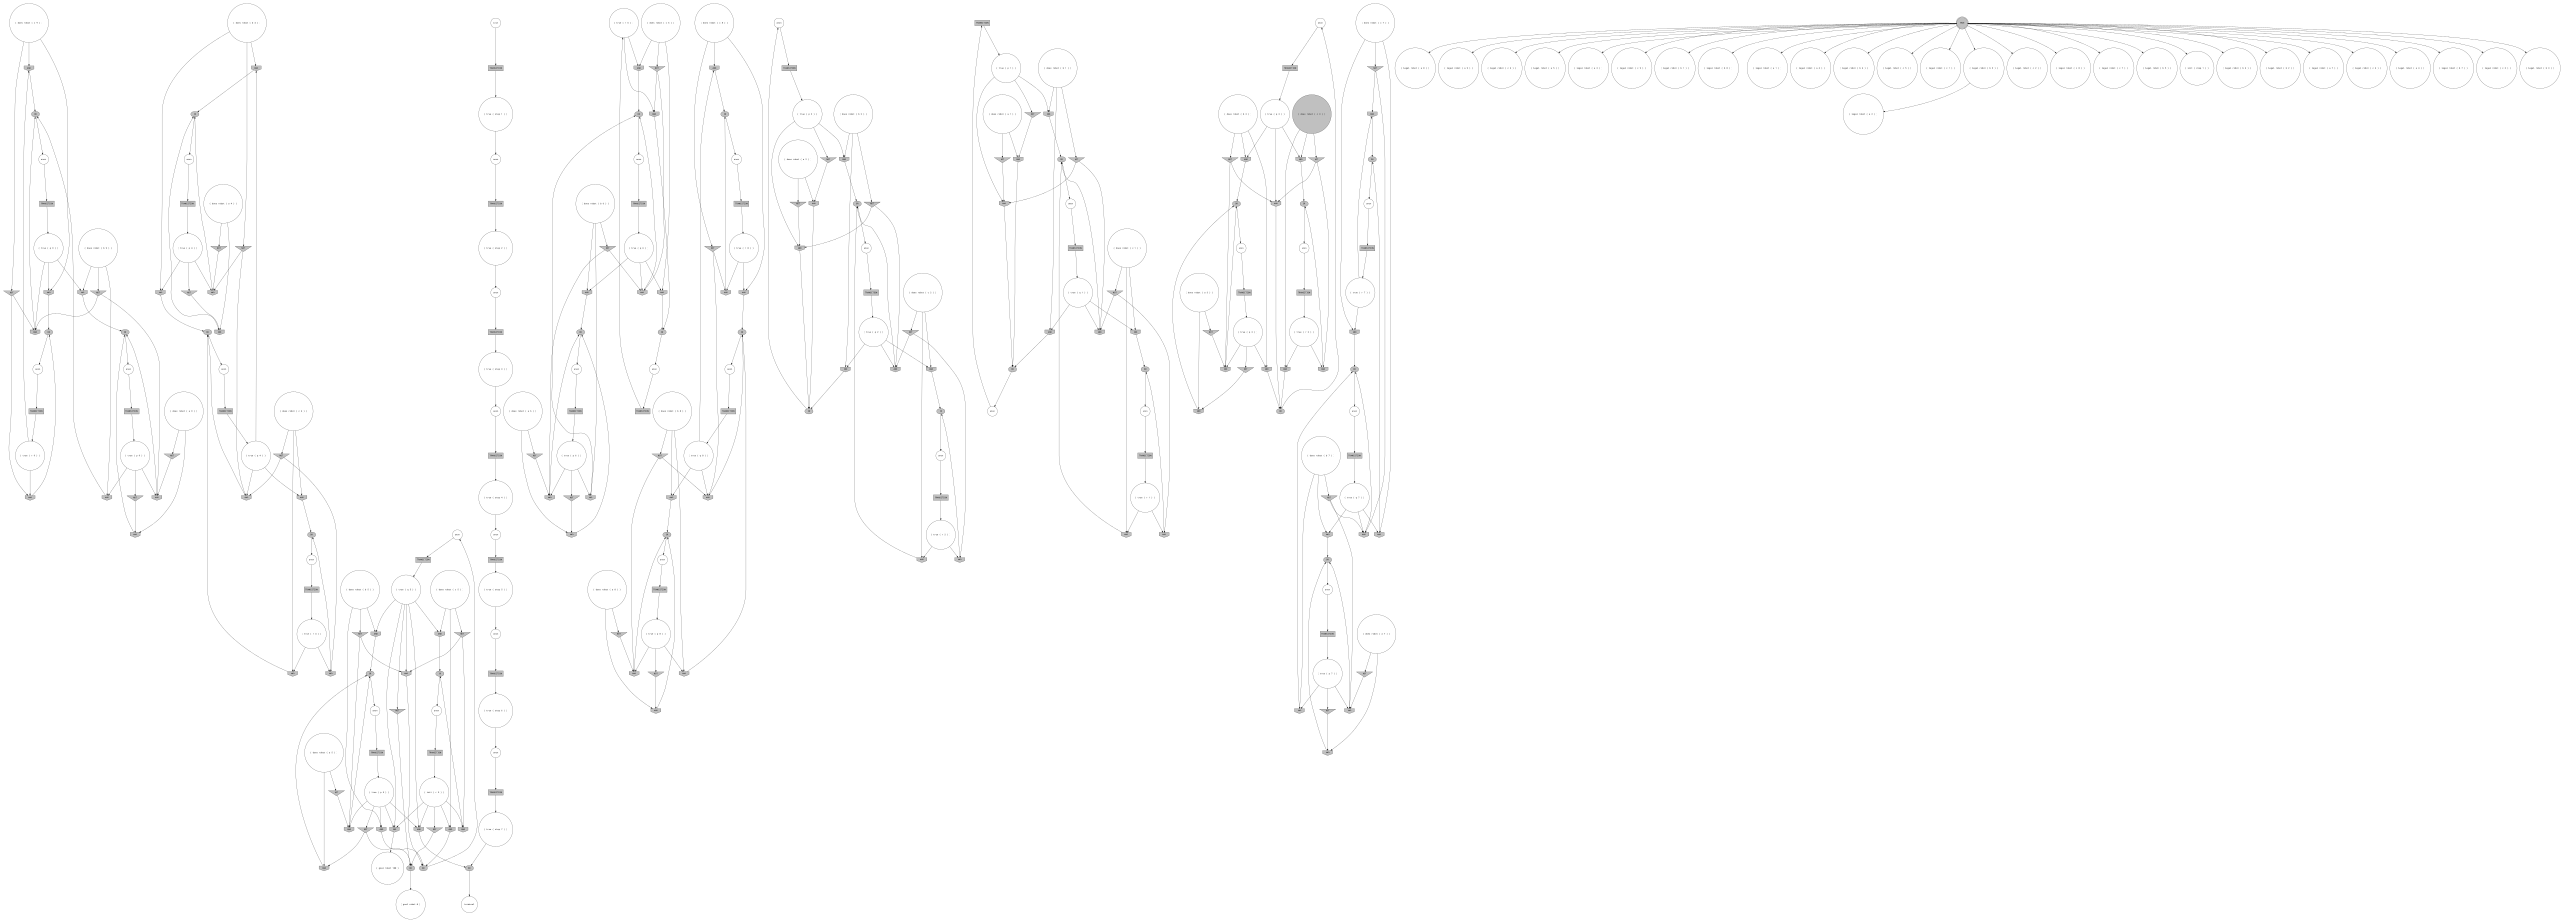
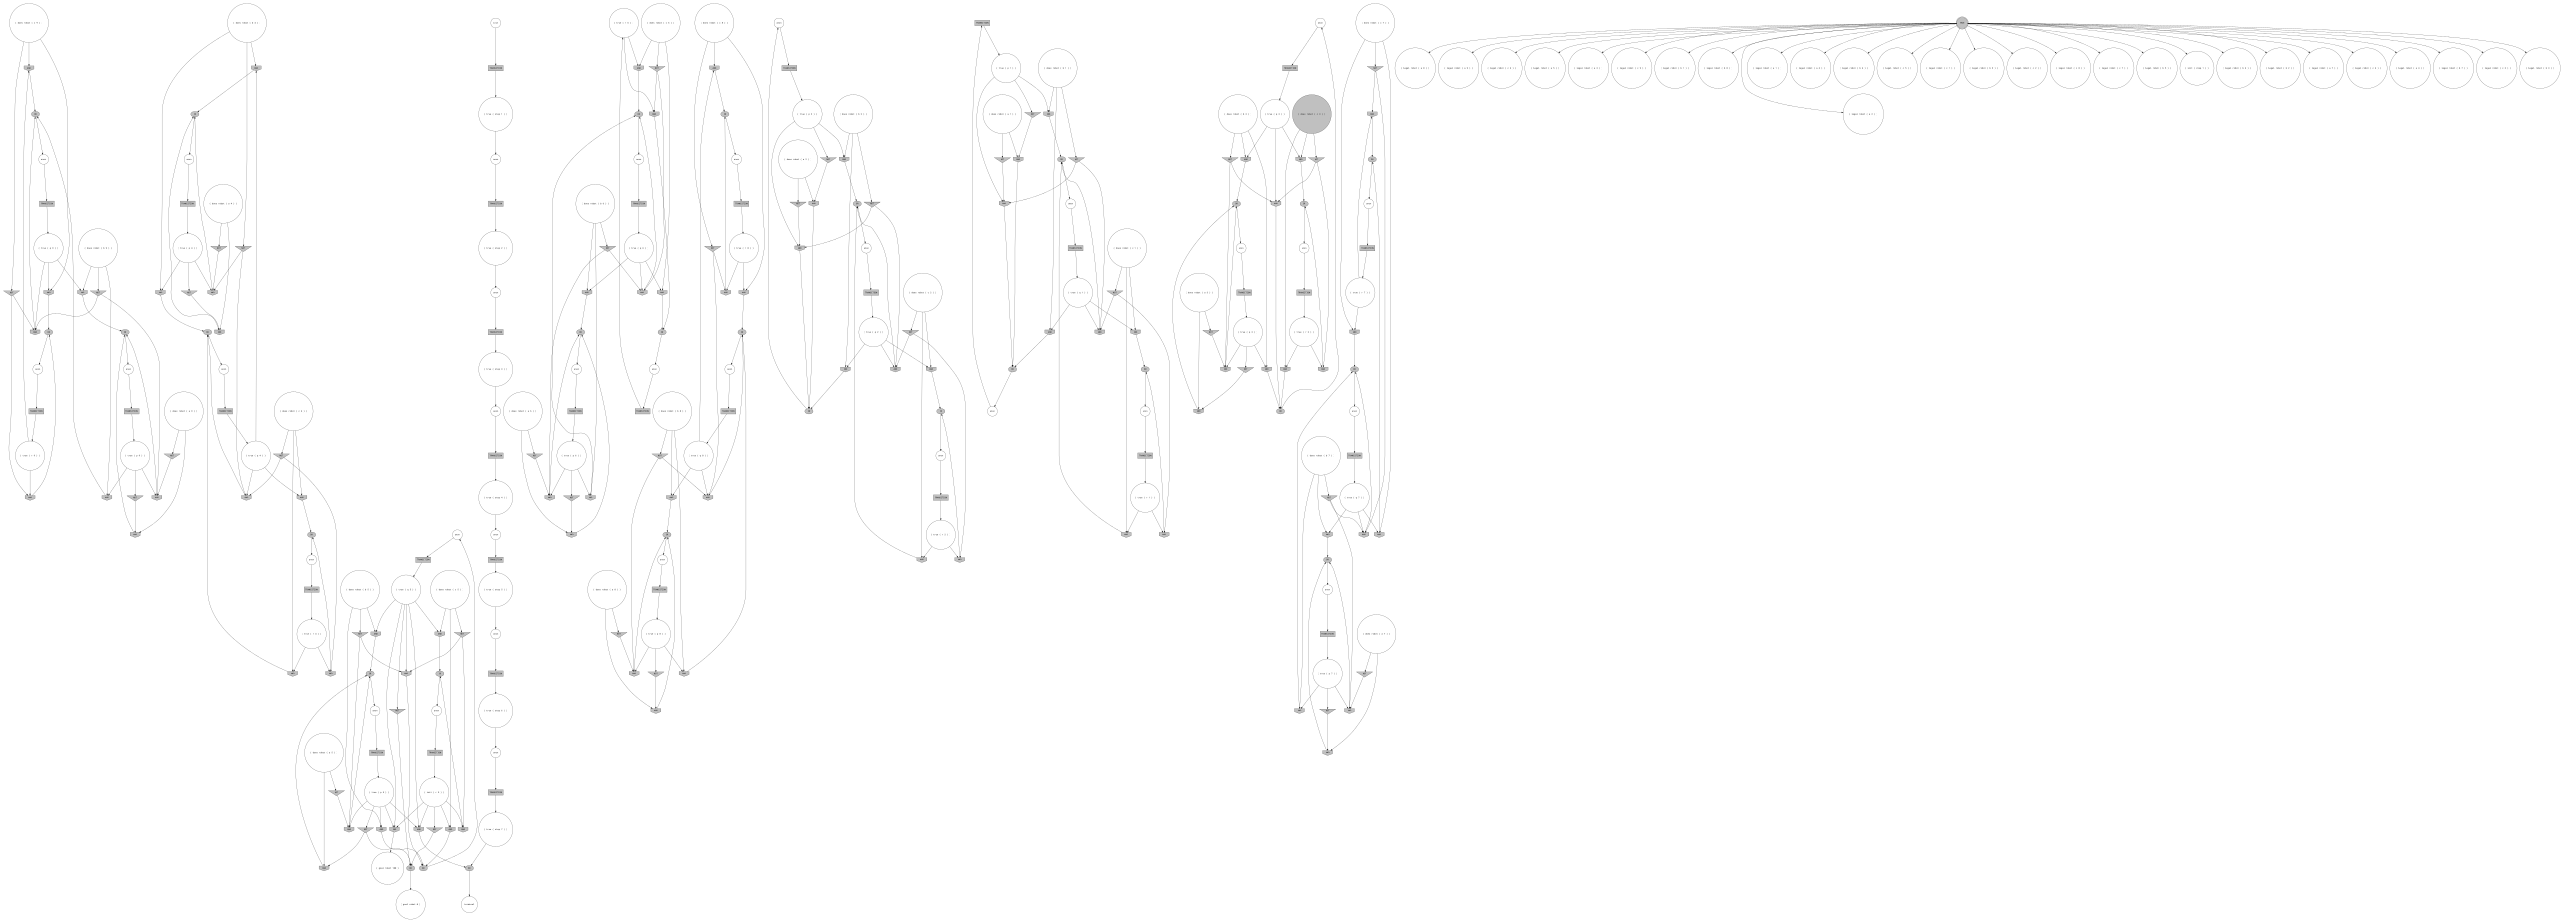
(1929, 102) -> (1746, 48)
